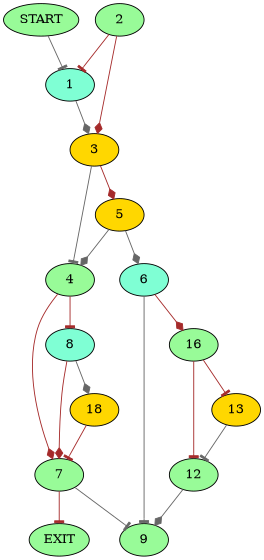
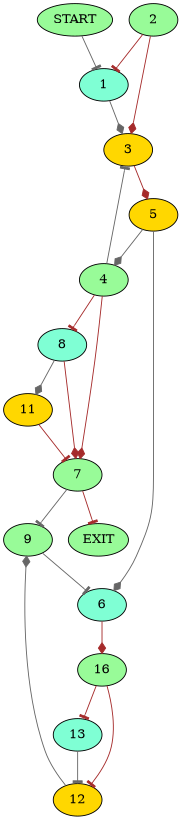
(83, 213) -> (116, 217)
(144, 407) -> (63, 571)
(94, 410) -> (28, 410)
(236, 410) -> (78, 735)
(194, 475) -> (78, 800)
